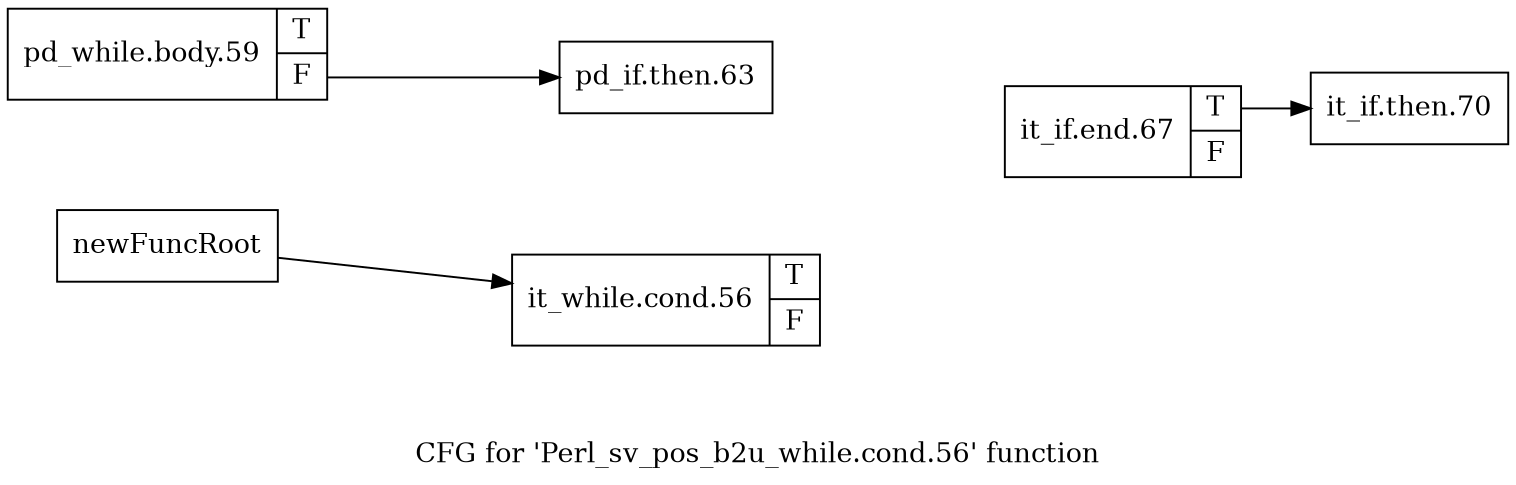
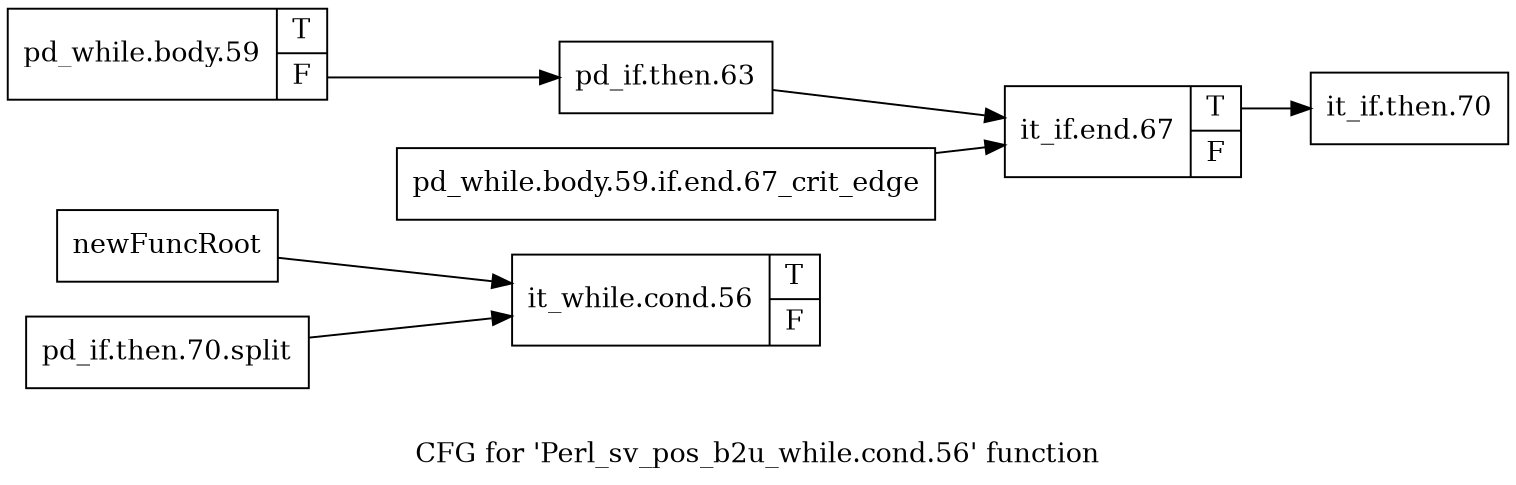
none -> (879, 103)
none -> (666, 184)
none -> (167, 352)
